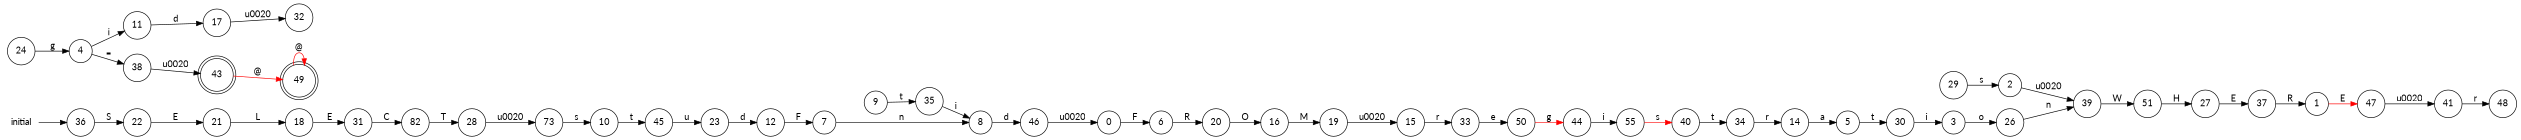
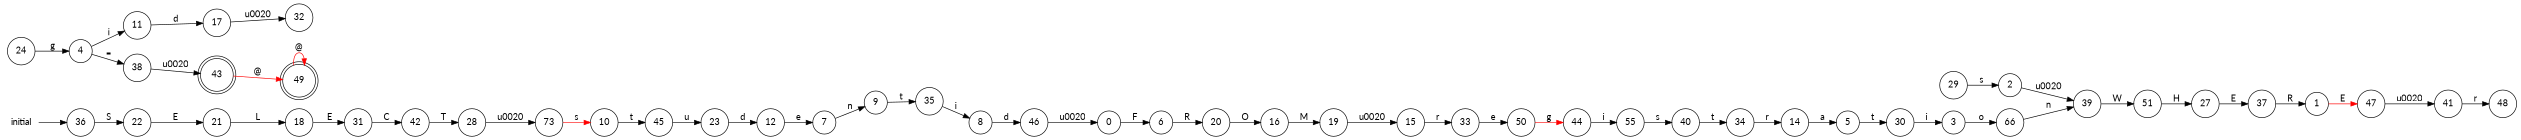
(799, 118) -> (799, 118)
(415, 123) -> (415, 123)
(573, 123) -> (573, 123)
(899, 123) -> (847, 114)
(1655, 123) -> (1655, 123)
(2010, 123) -> (2010, 123)
